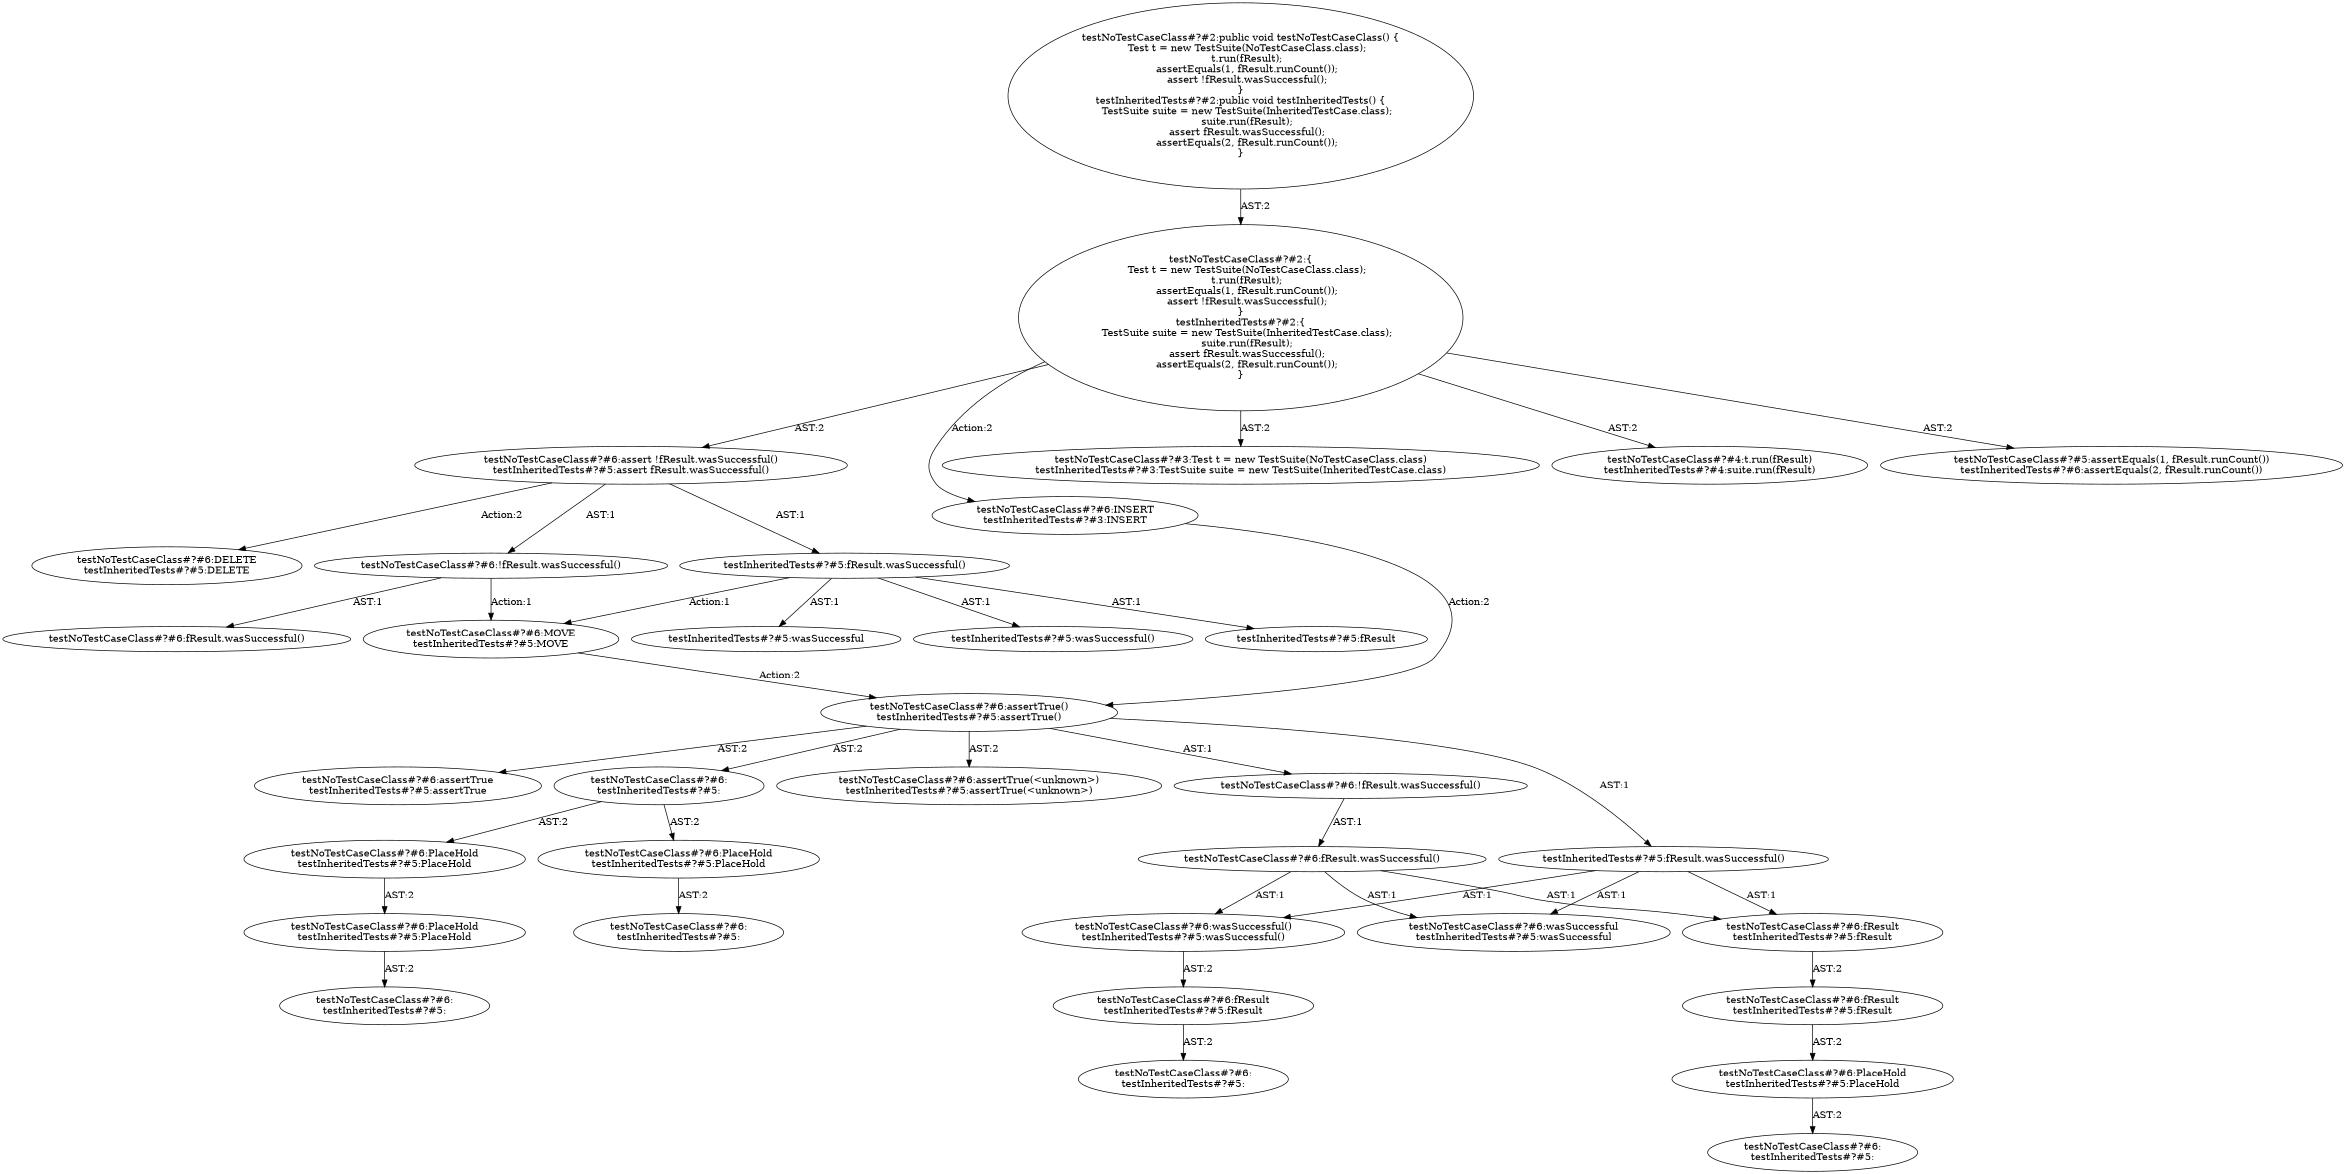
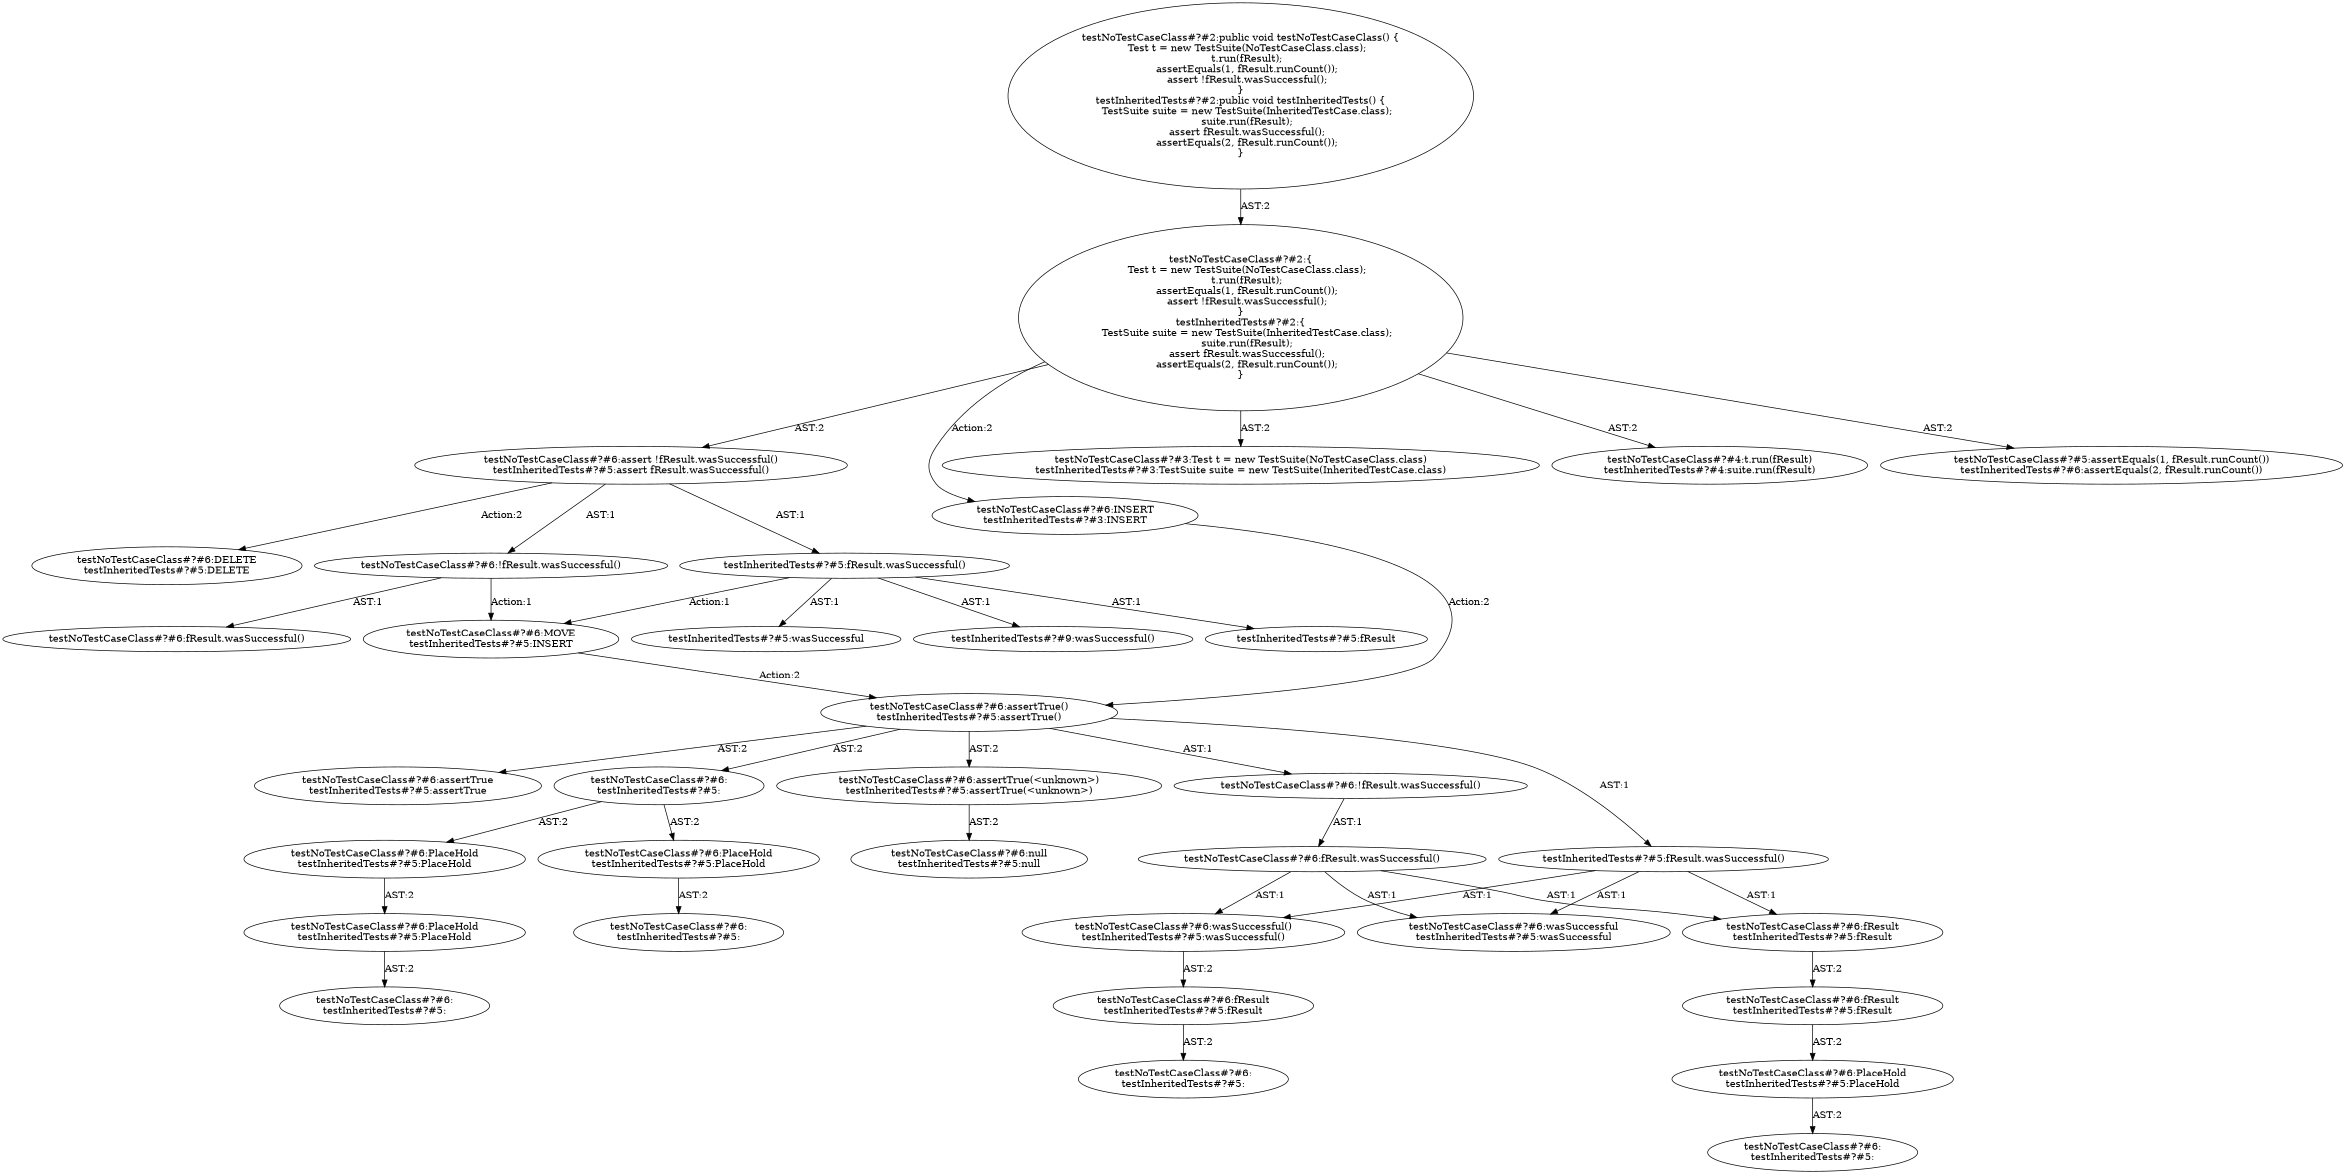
(491, 639) -> (491, 639)
(1053, 639) -> (1053, 639)
none -> (969, 859)
